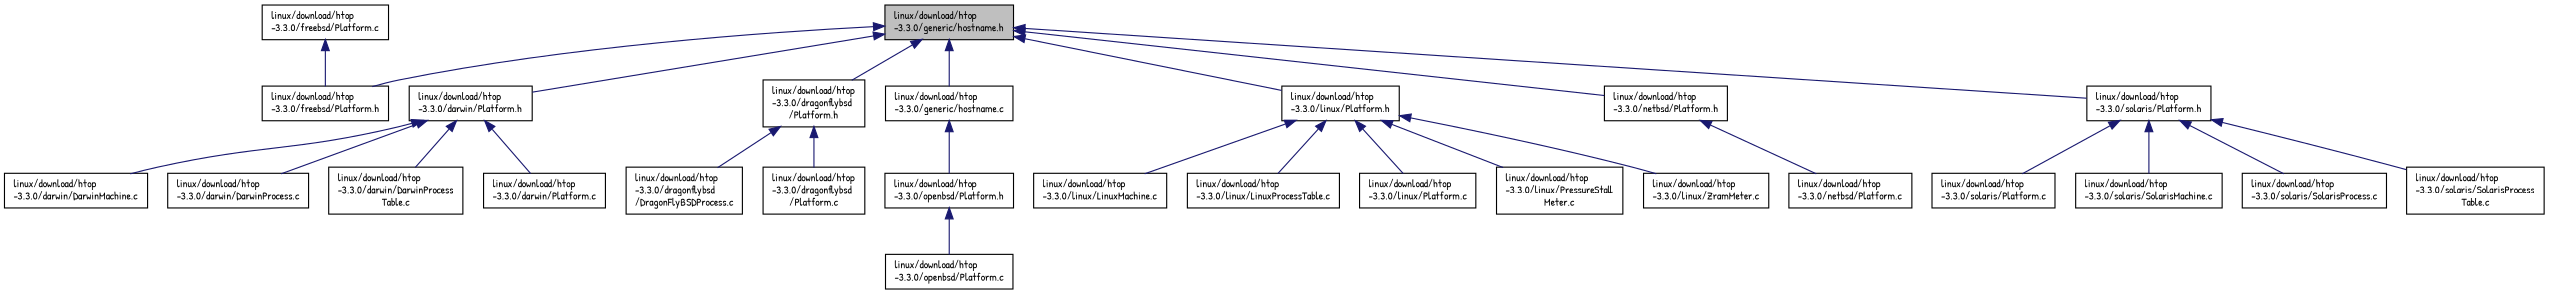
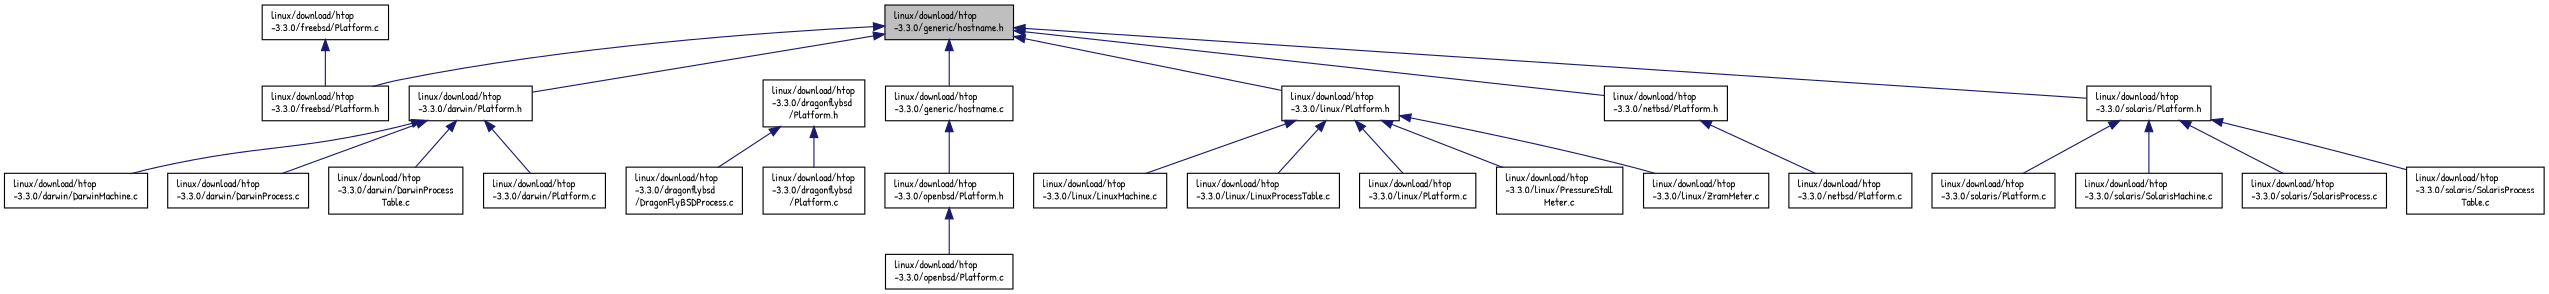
(882, 63) -> none
